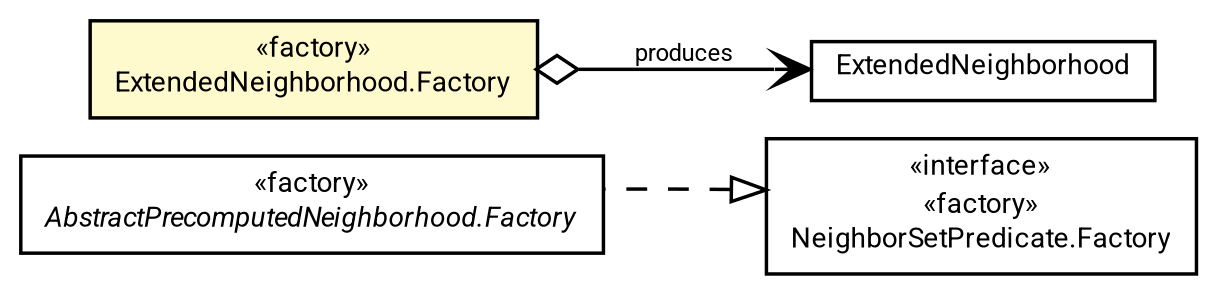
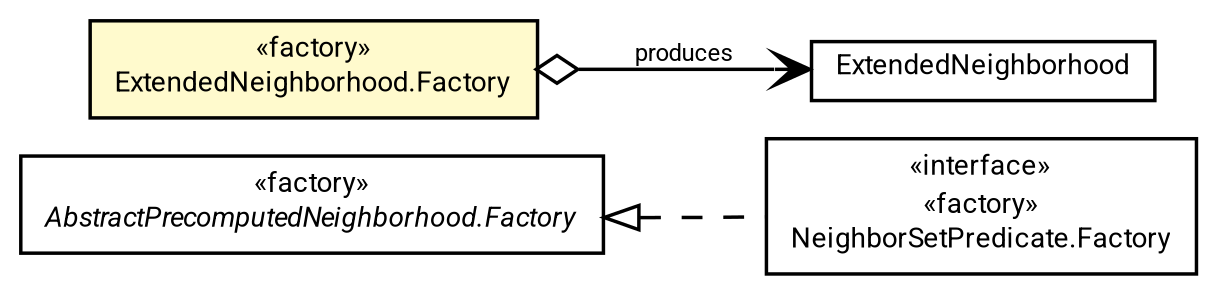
(667, 189) -> (703, 217)
